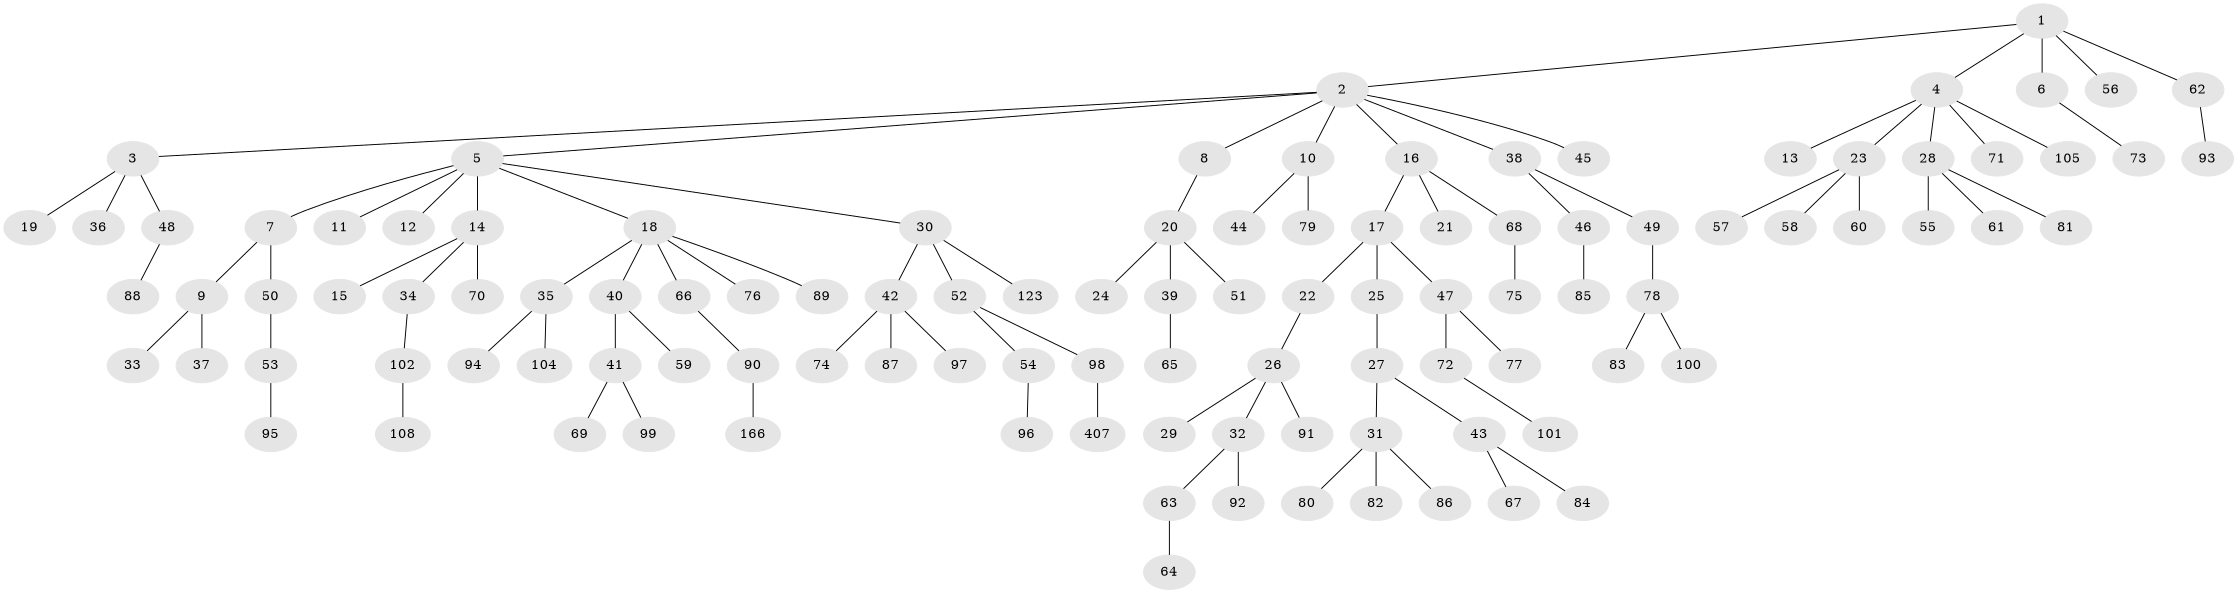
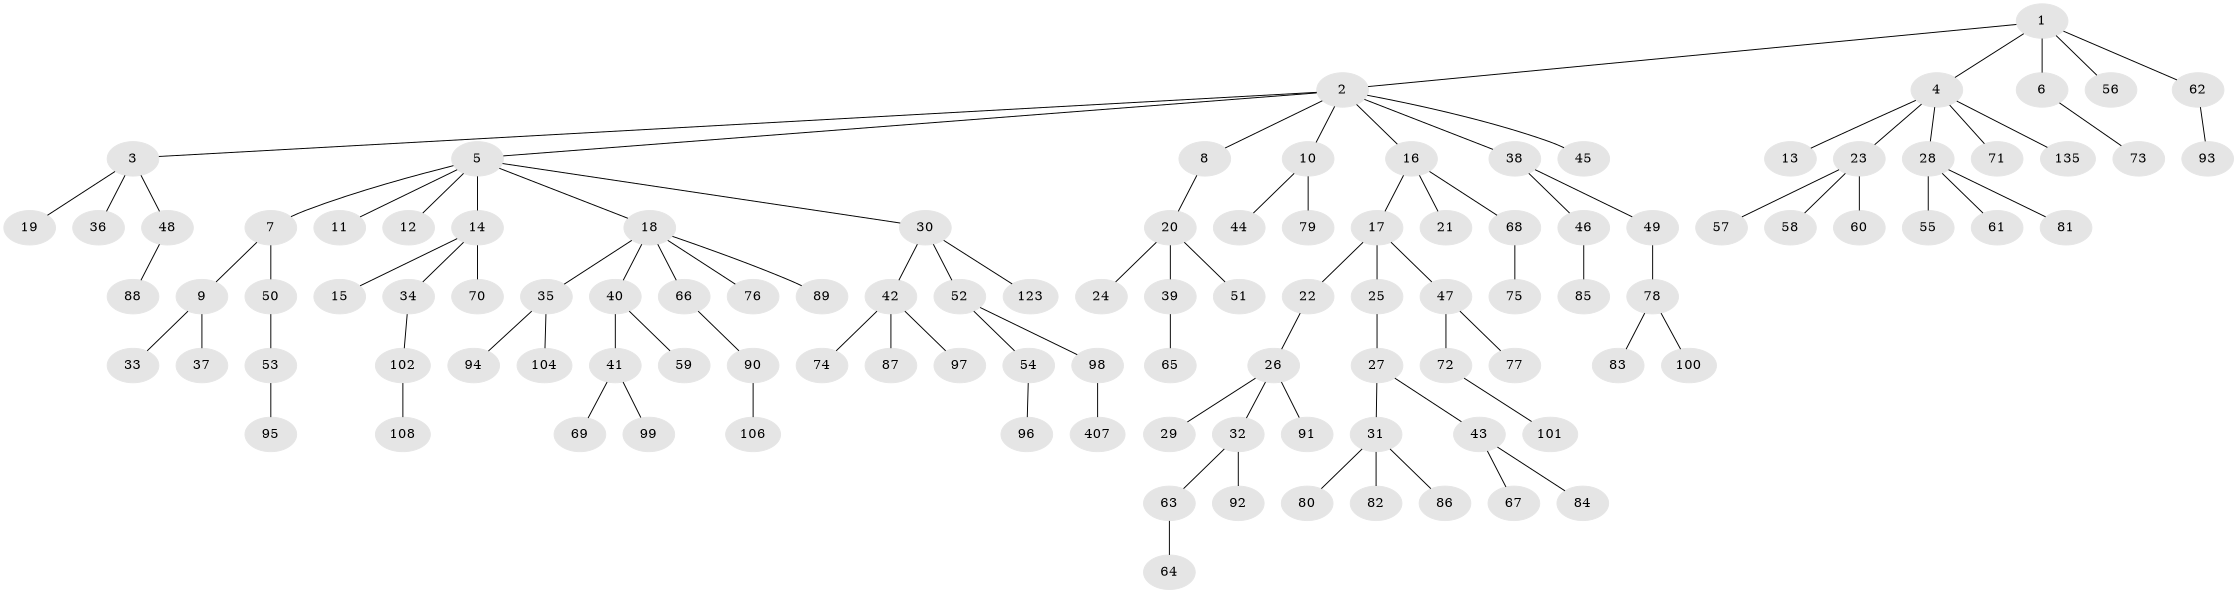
(2068, 159) -> (2068, 159)
(753, 434) -> (753, 434)
